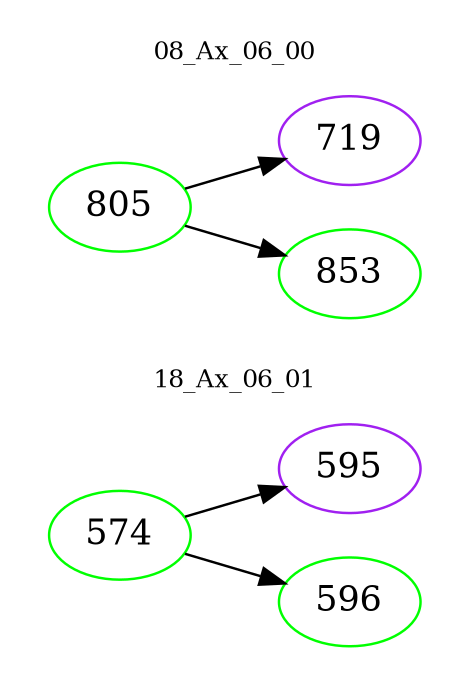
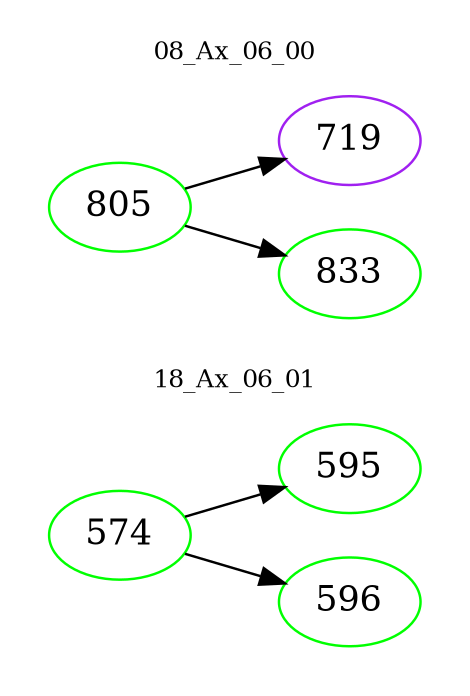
(350, 274) -> (350, 274)
(350, 469) -> (350, 469)
